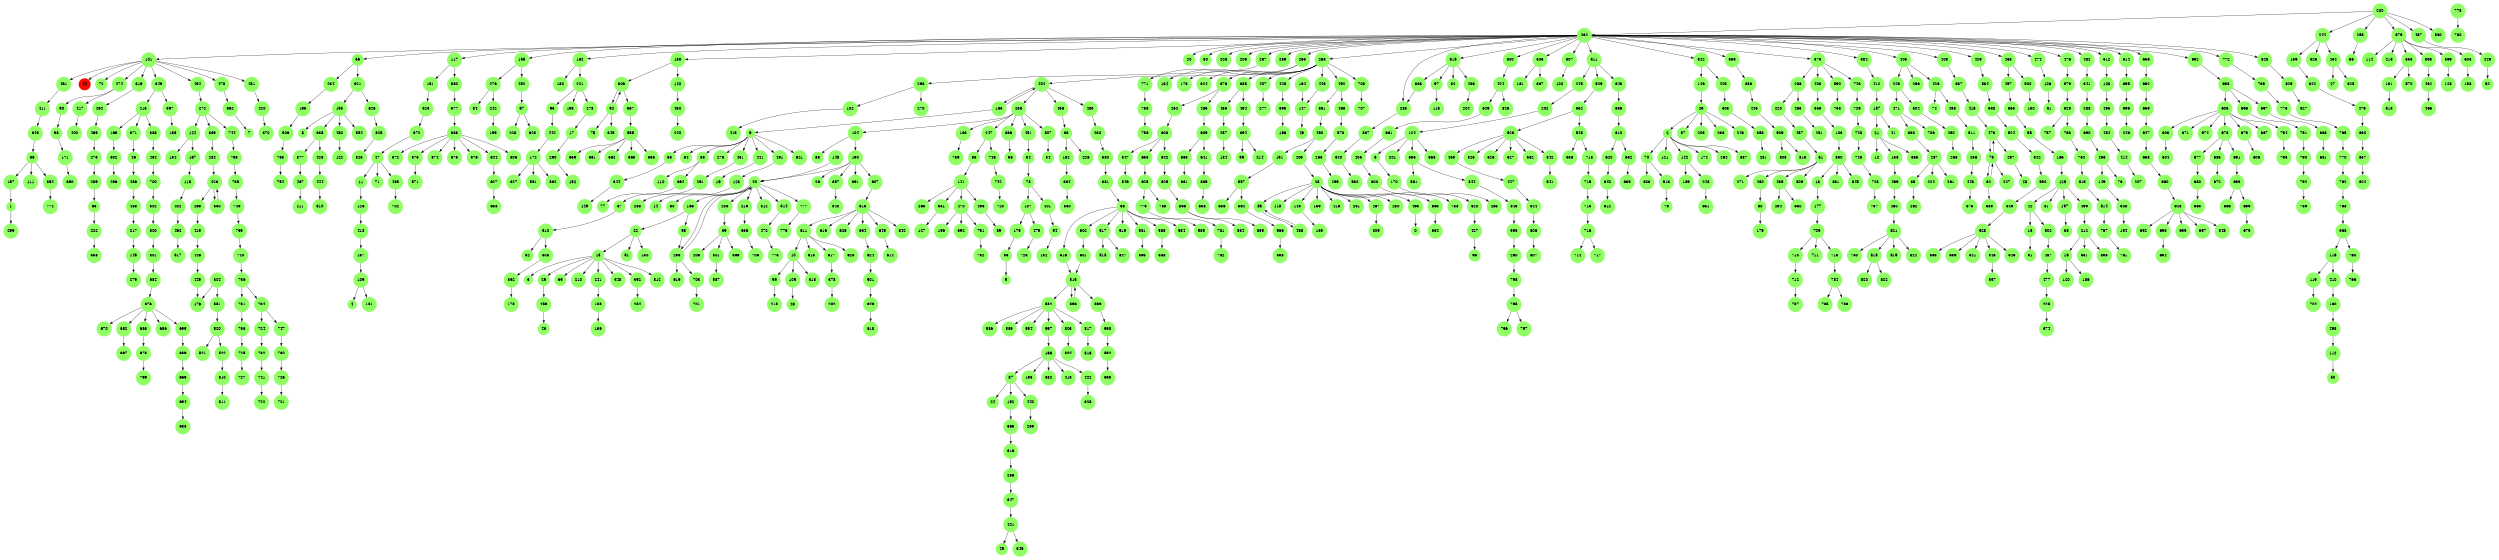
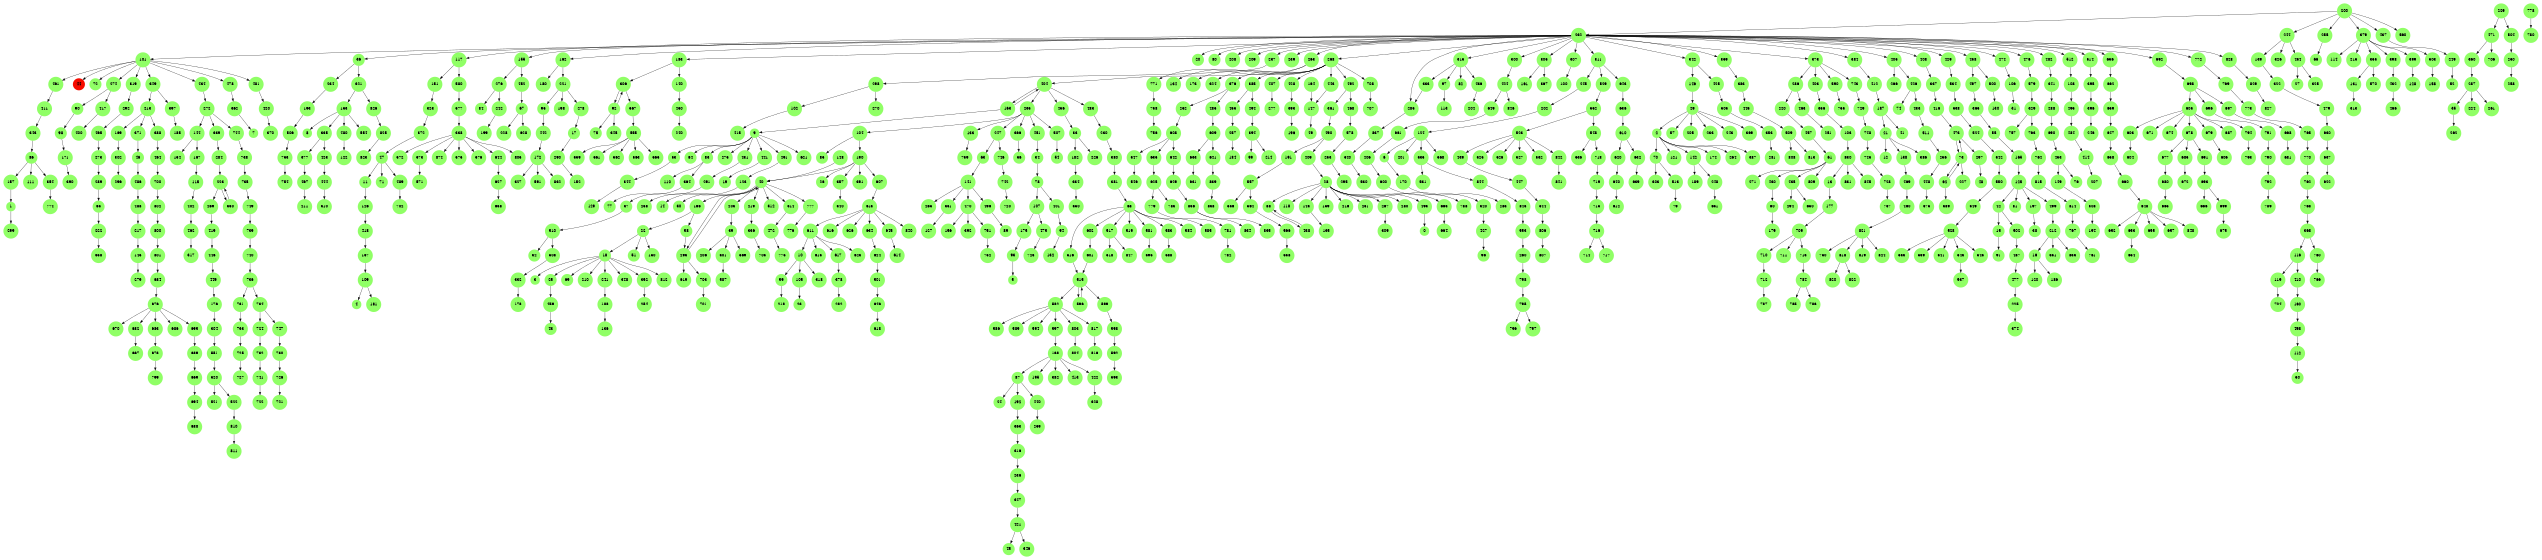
(1900, 71) -> none
none -> (1749, 133)
(208, 291) -> (214, 315)
